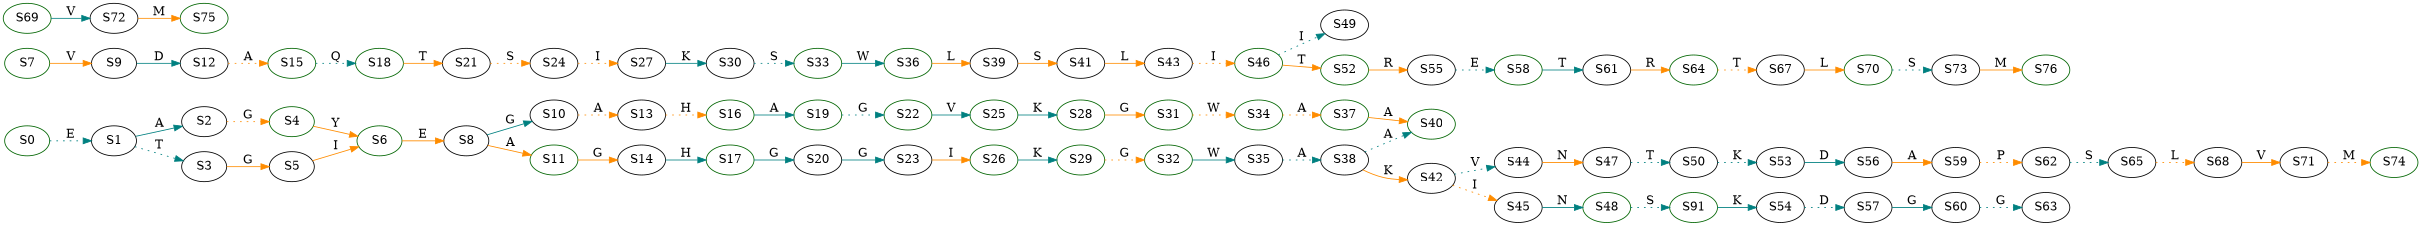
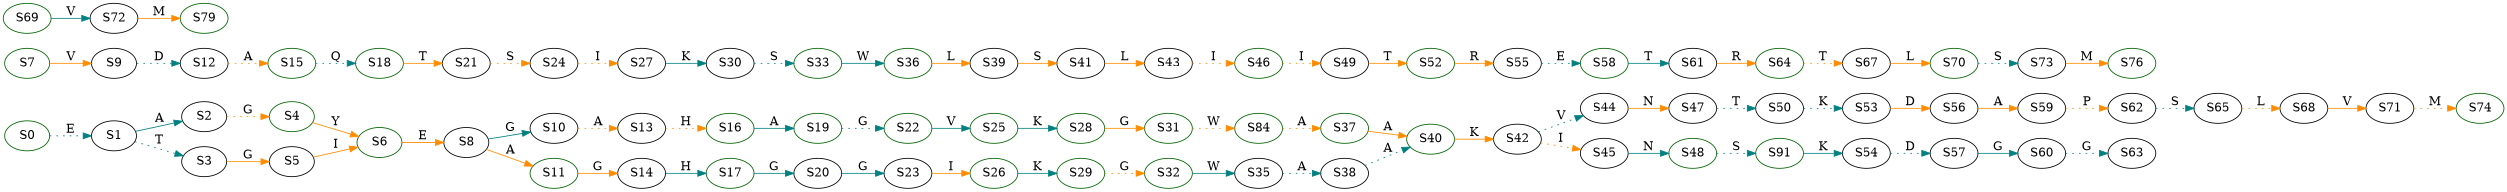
(204, 18) -> (204, 18)
(1298, 46) -> (1297, 63)
(154, 63) -> (154, 63)
(1297, 66) -> (1383, 63)
(1259, 115) -> (1259, 128)
(1820, 162) -> (1906, 108)
(1380, 177) -> (1470, 139)
